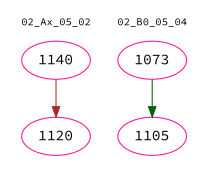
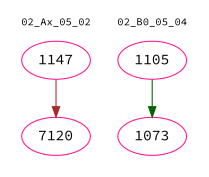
(56, 60) -> (56, 60)
(152, 93) -> (152, 93)
(56, 136) -> (56, 136)
